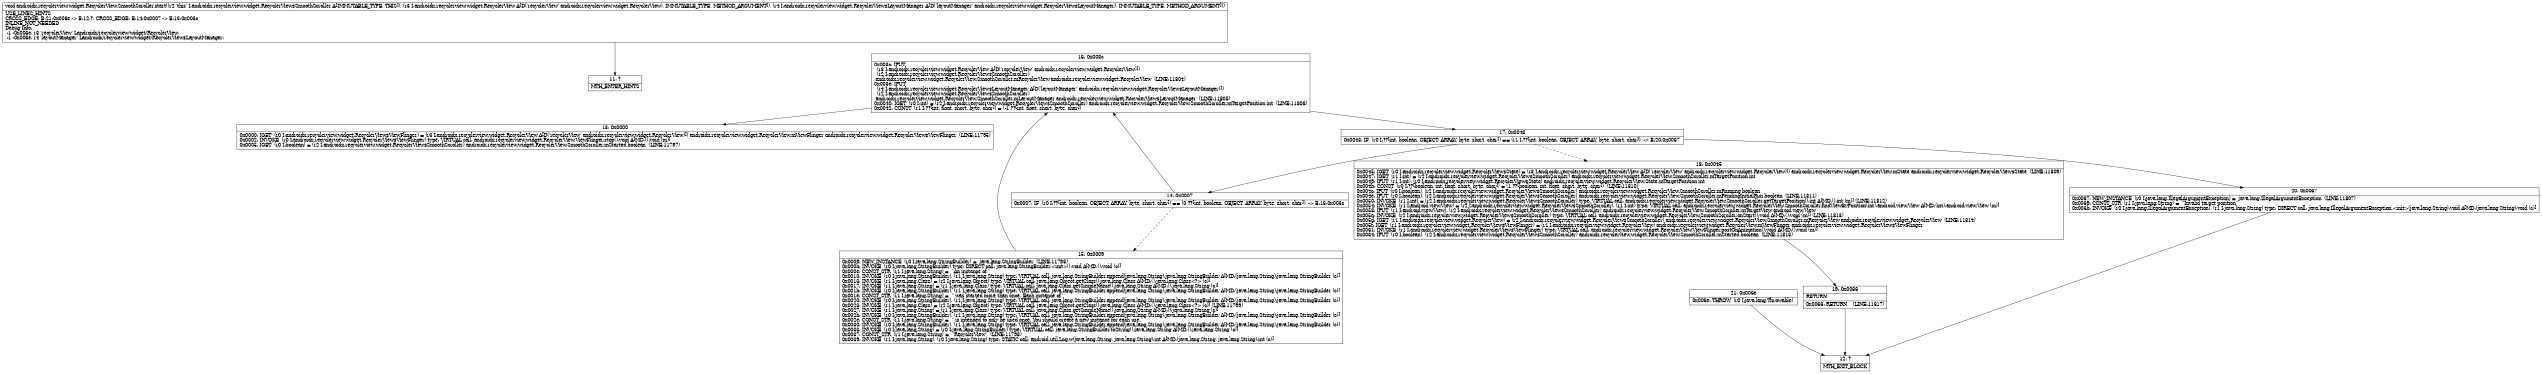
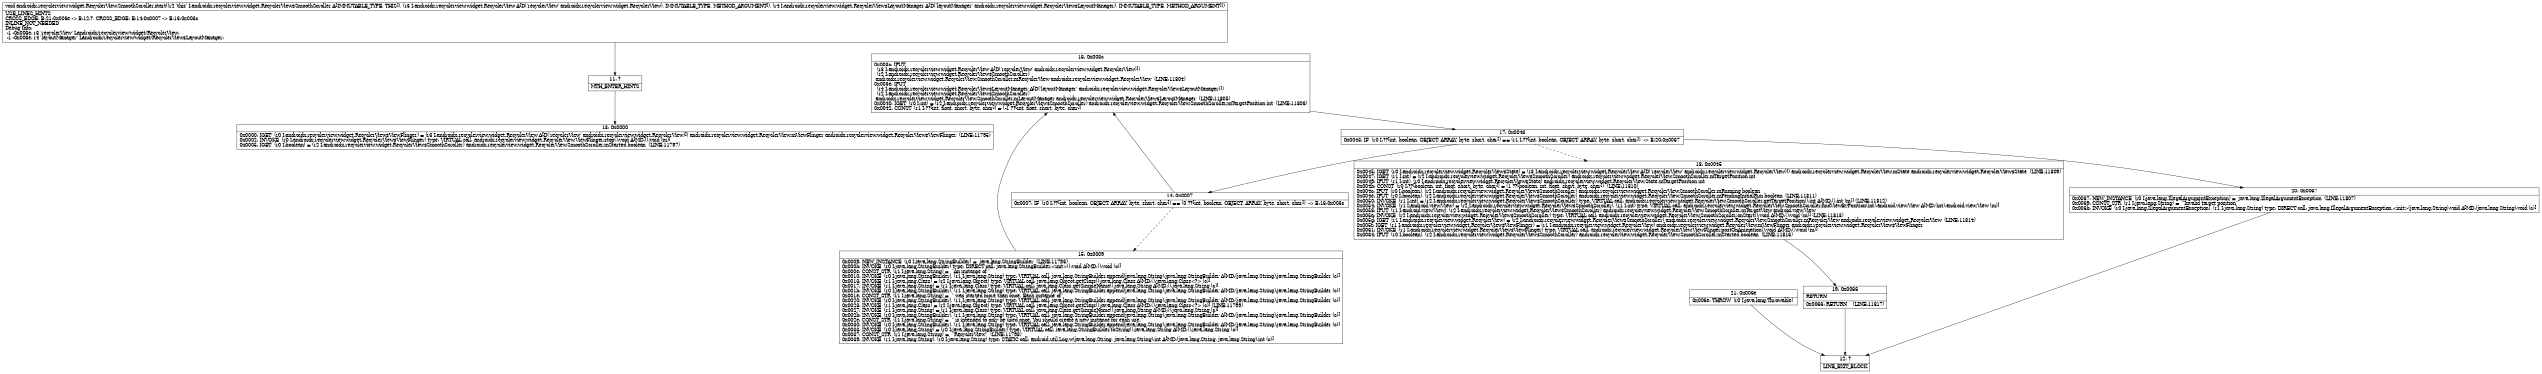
(799, 116) -> (615, 106)
(1845, 367) -> (1845, 367)
